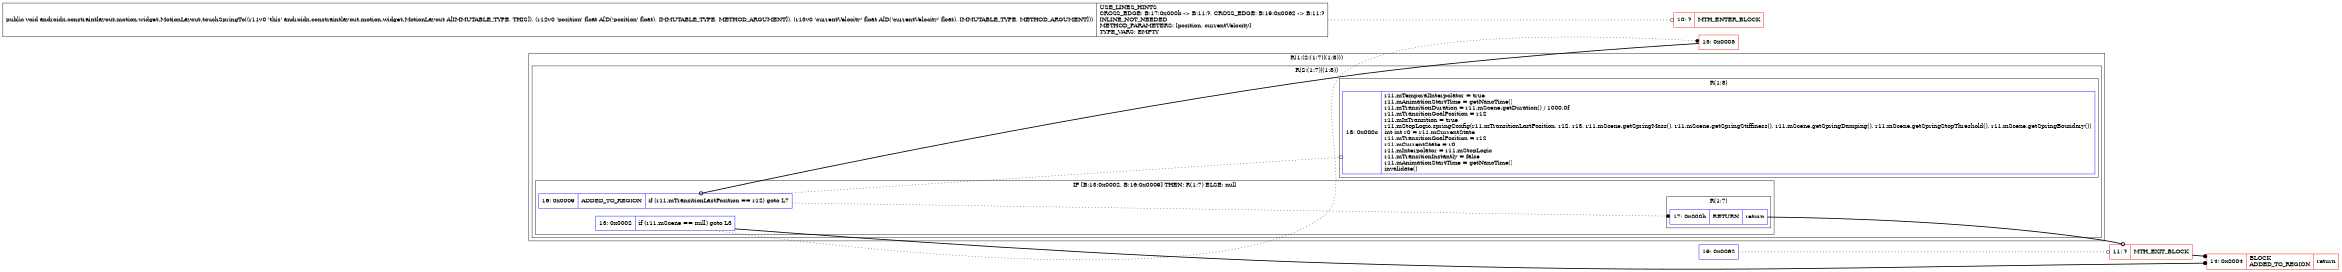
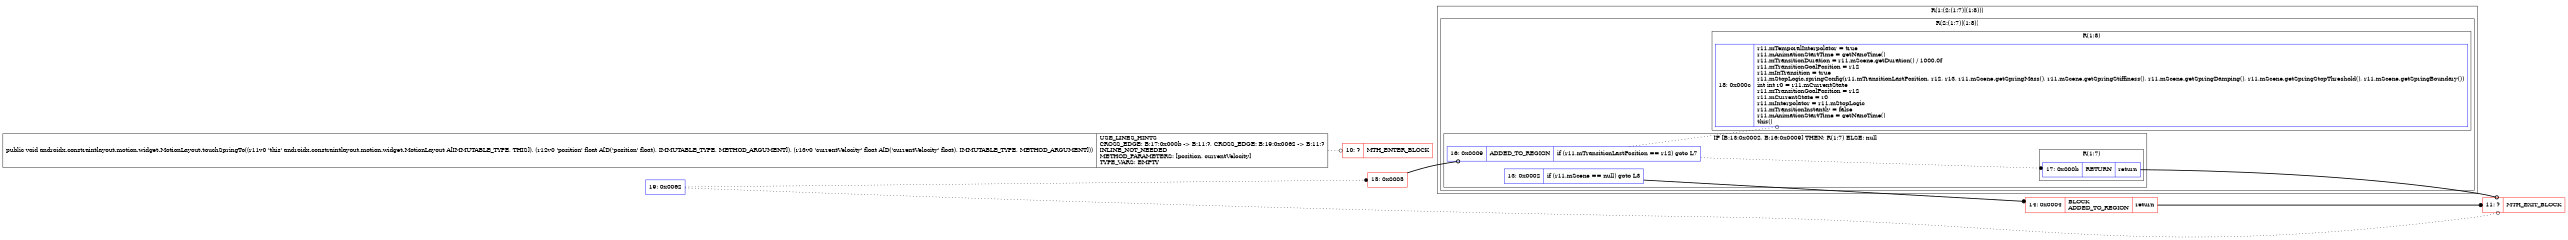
(1401, 169) -> (1765, 122)
(1247, 245) -> (1025, 184)
(2198, 256) -> (2318, 205)
